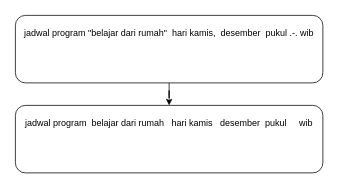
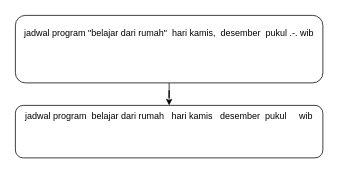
(169, 139) -> (169, 132)
